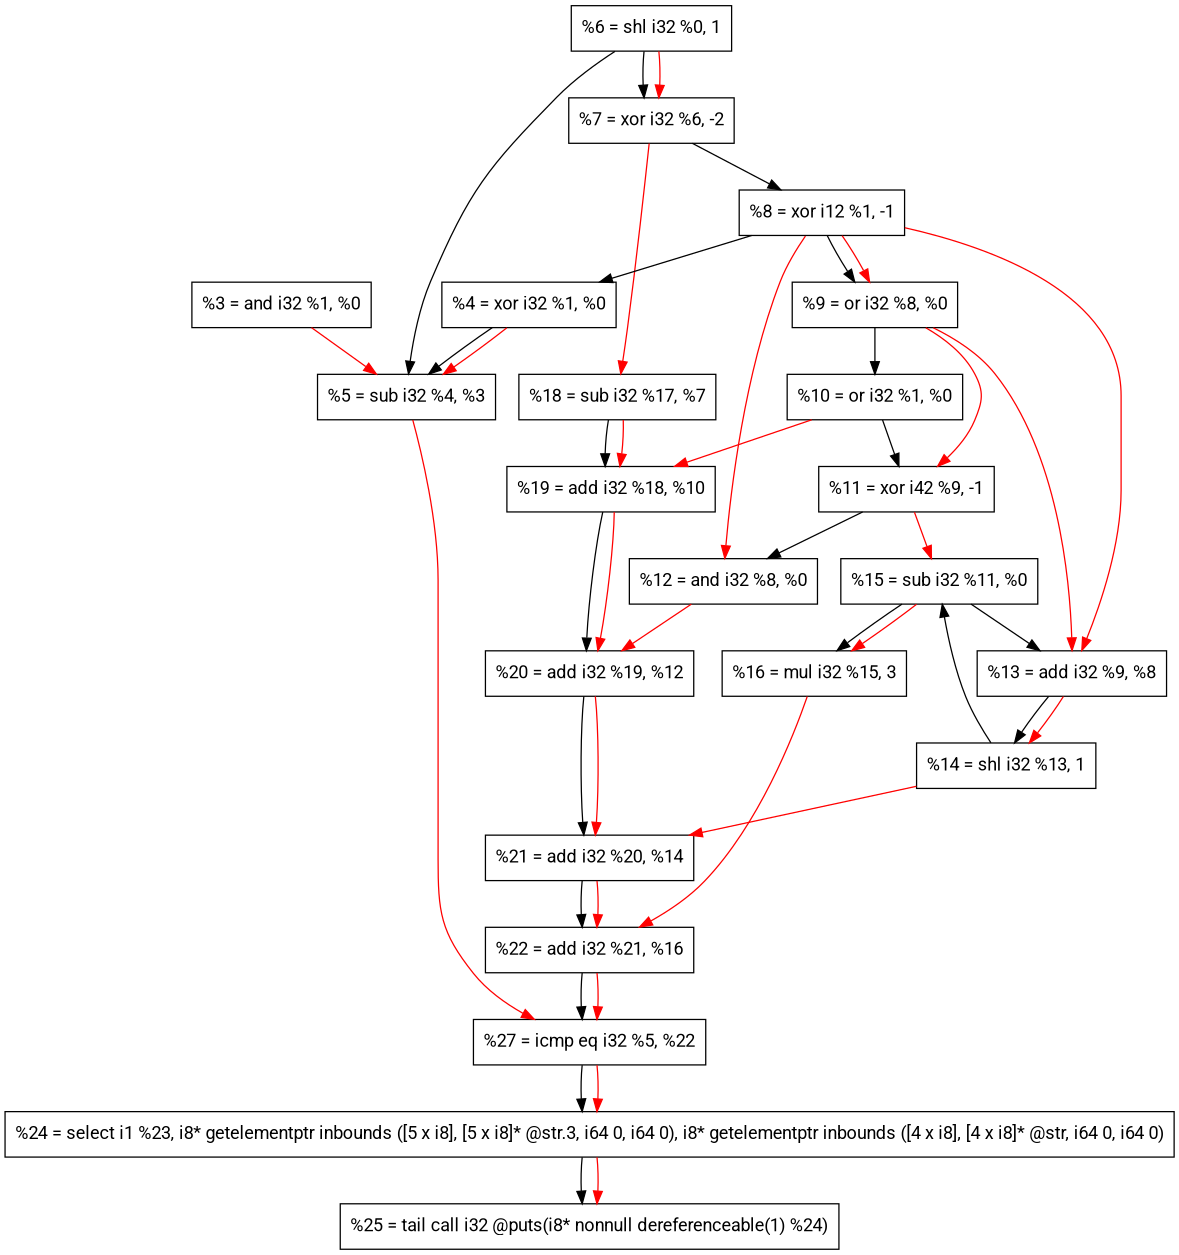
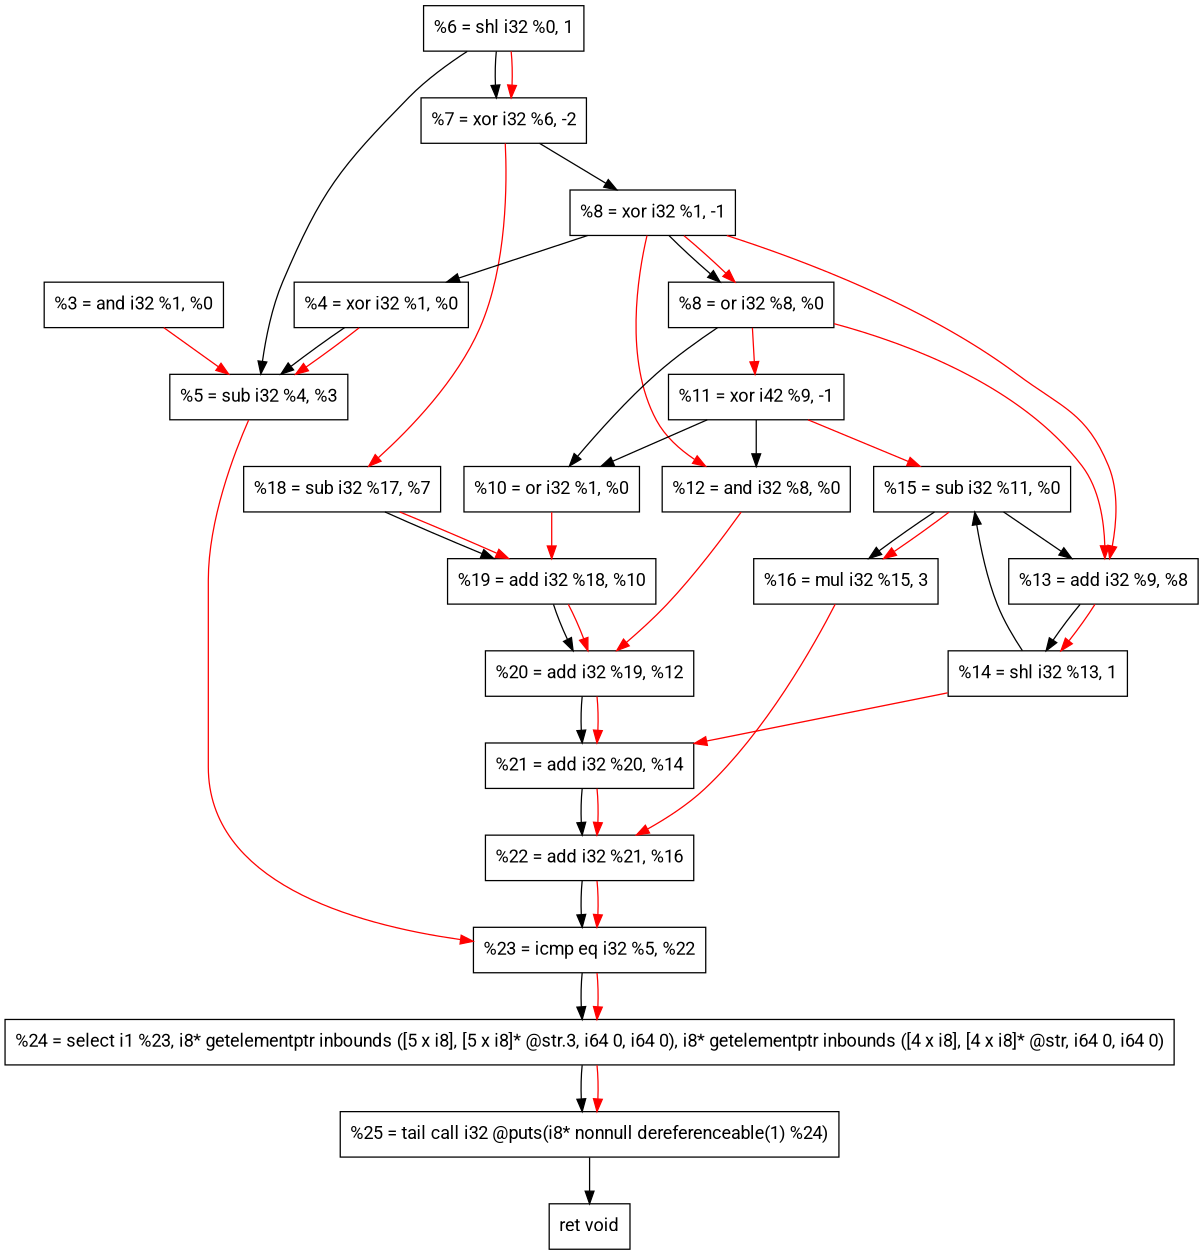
(822, 213) -> (653, 213)
(875, 305) -> (751, 305)
(889, 437) -> (660, 441)
(590, 1042) -> (590, 950)
none -> (590, 1227)
